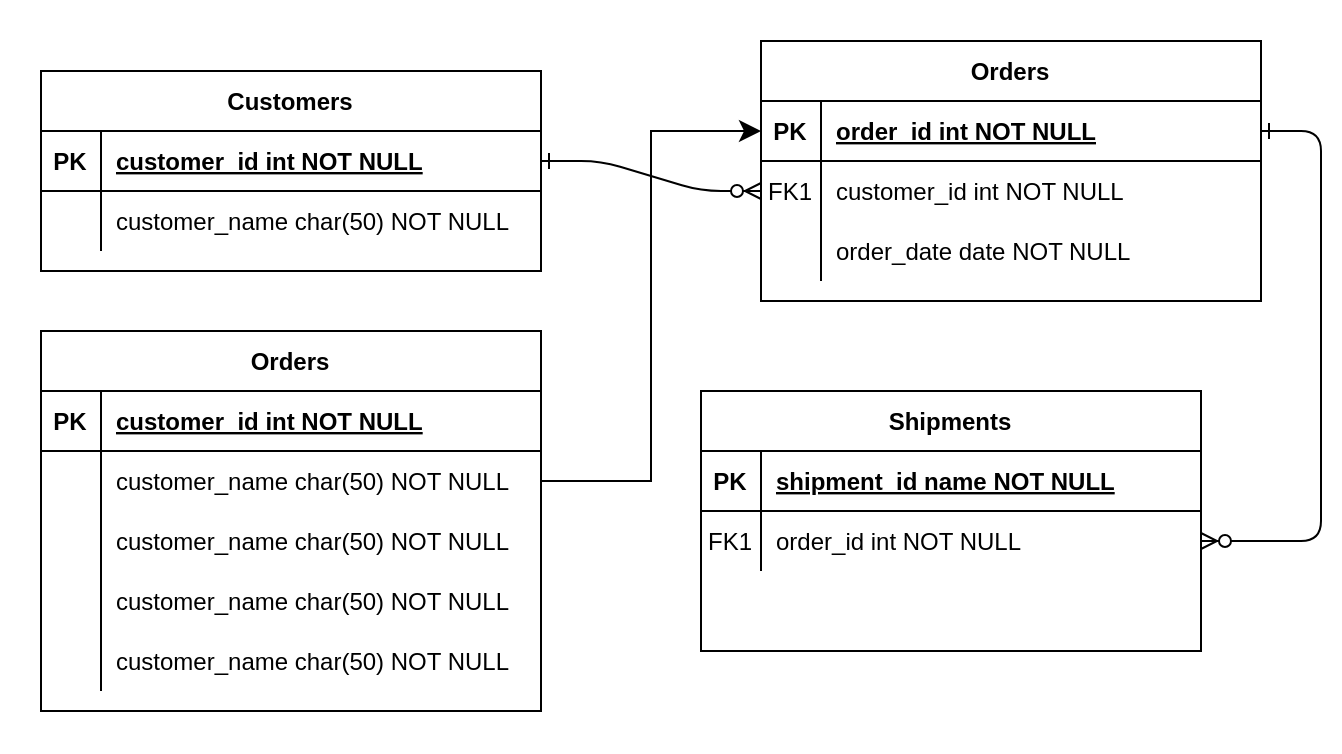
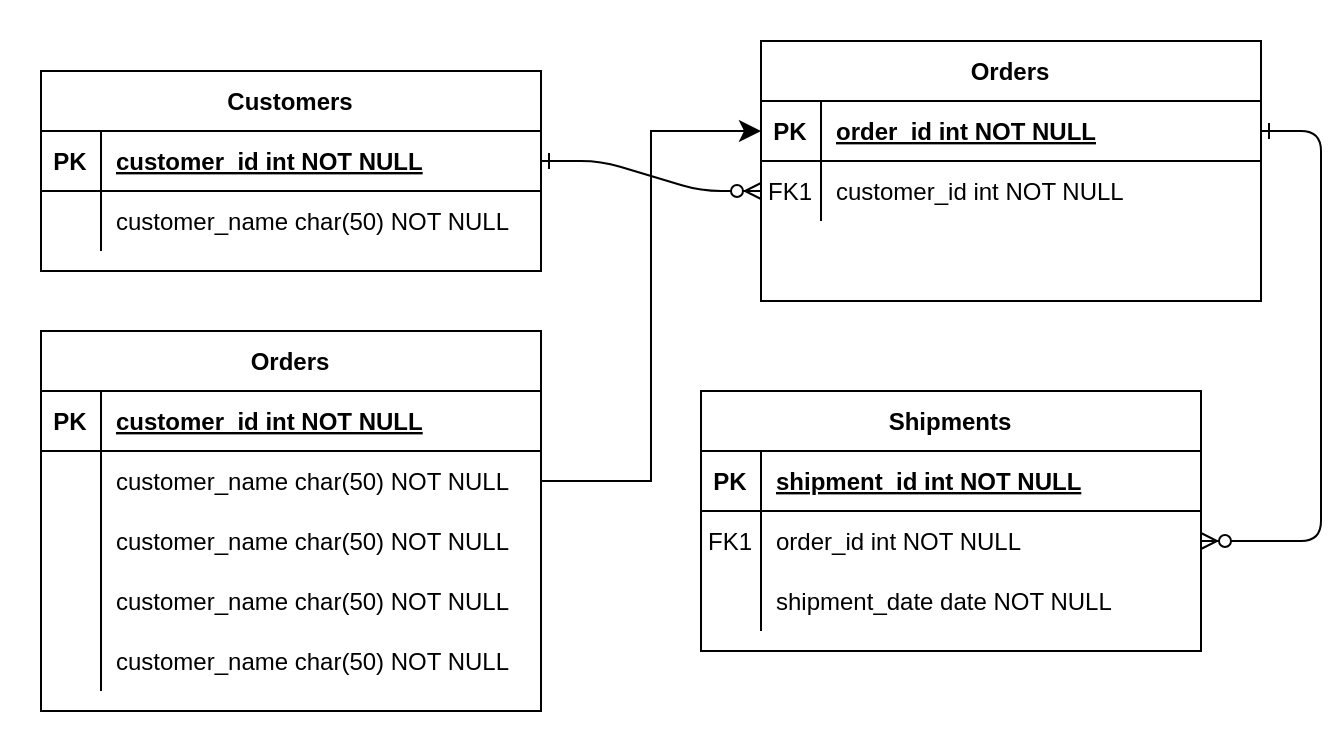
(1041, 251) -> none
(932, 482) -> (922, 482)
none -> (981, 601)
